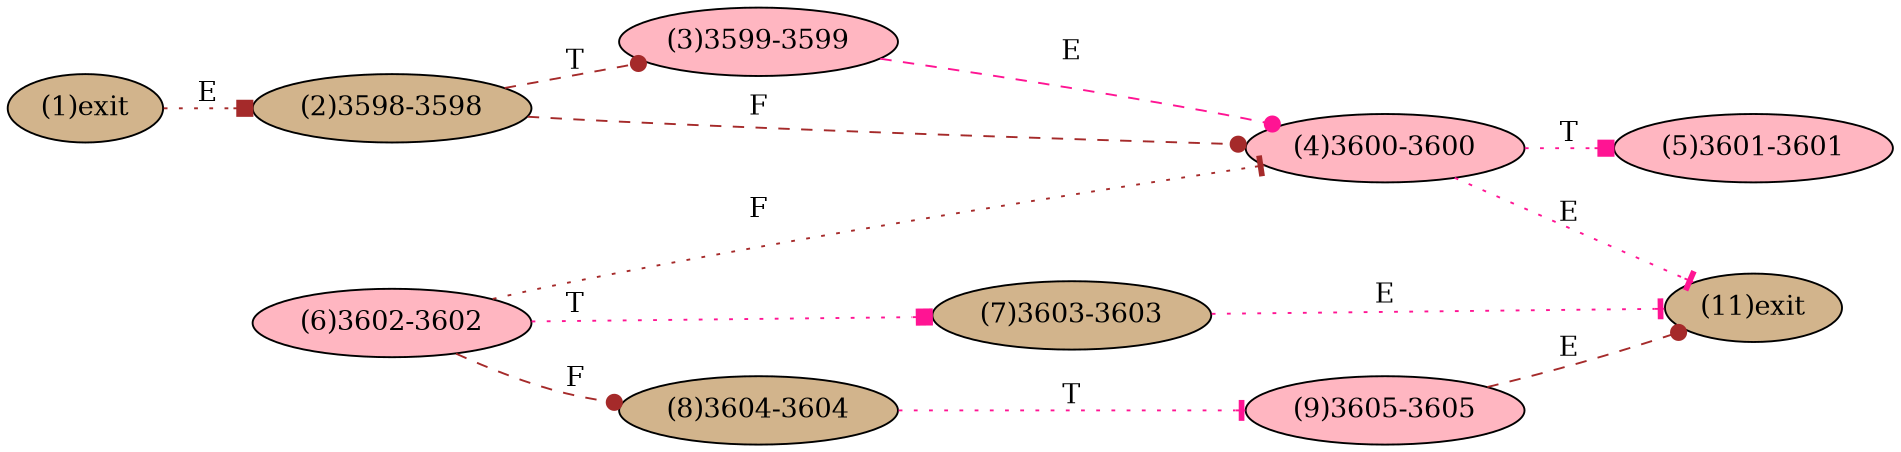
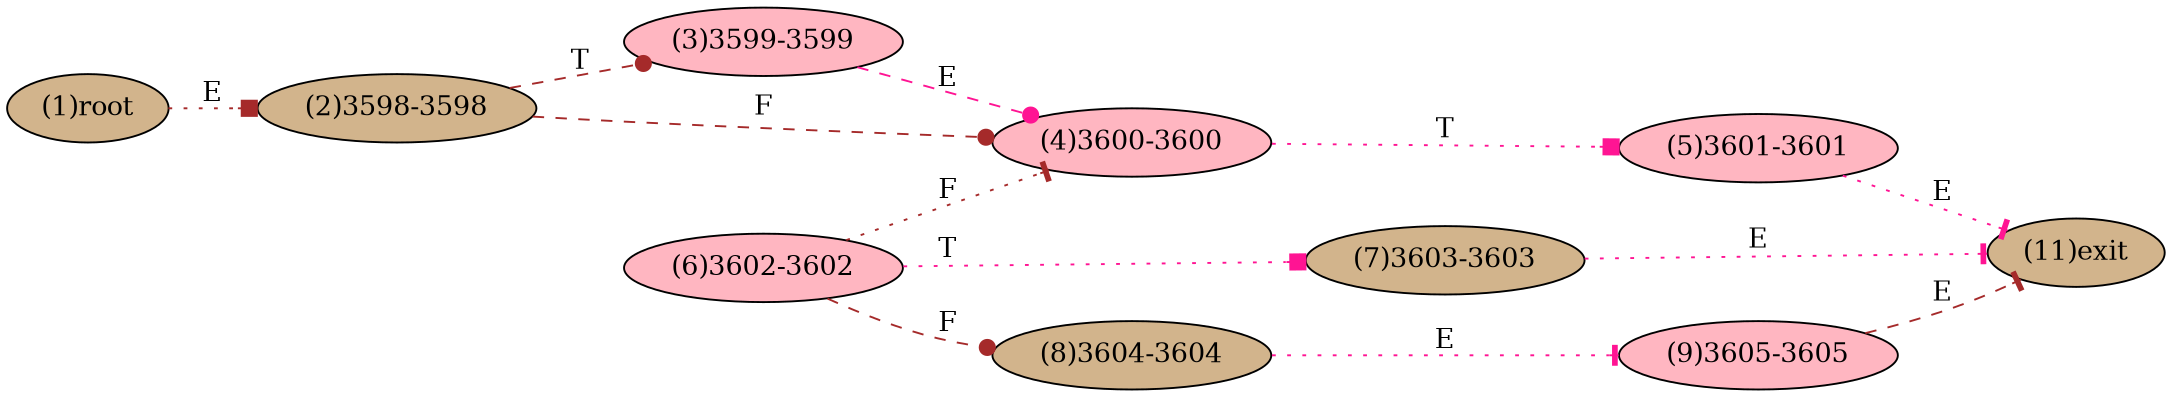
(85, 108) -> (88, 108)
(1569, 228) -> (1921, 202)
(1580, 363) -> (1940, 312)
(1072, 396) -> (1445, 341)
